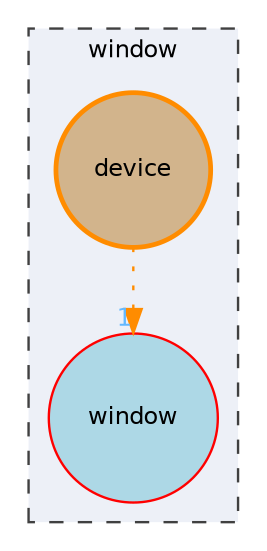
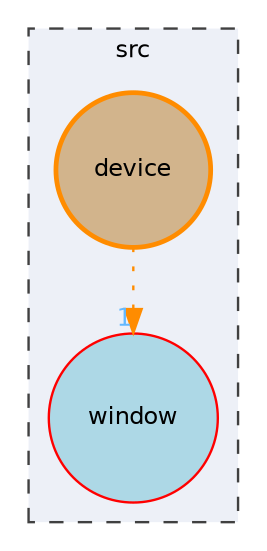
(133, 51) -> (133, 51)
